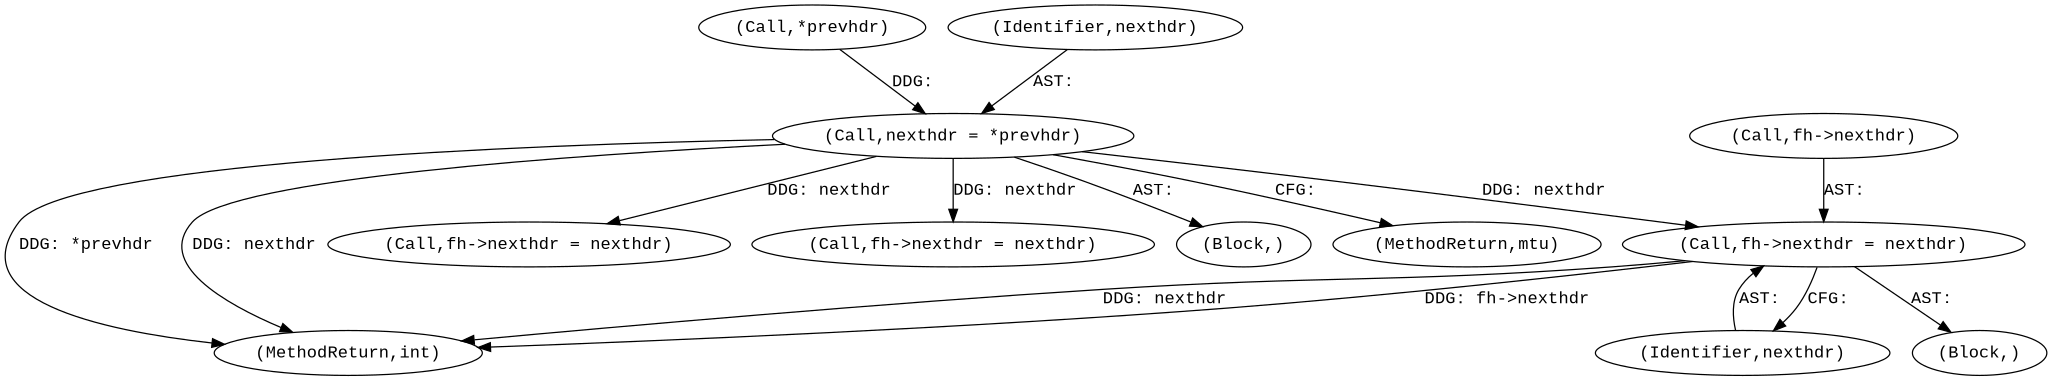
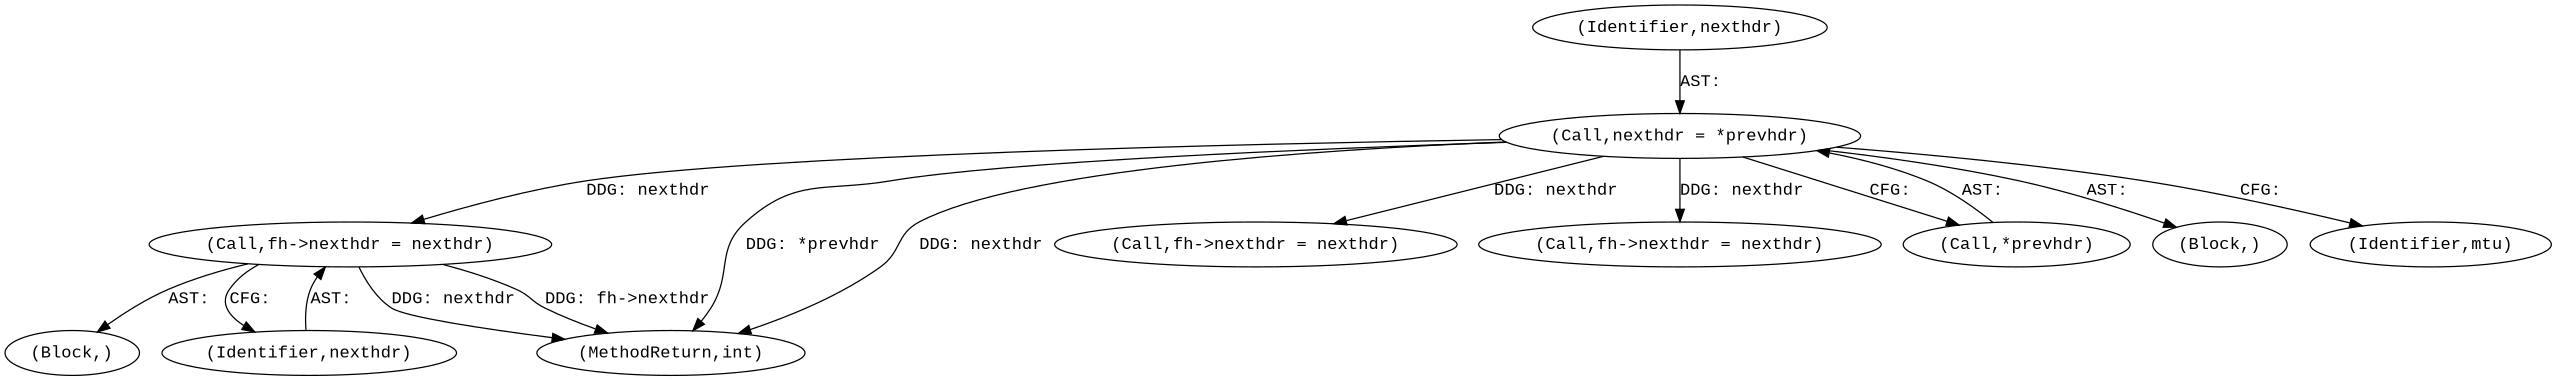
(918, 82) -> (1988, 190)
(1824, 136) -> none
none -> (1845, 189)
(1467, 244) -> (2431, 244)
